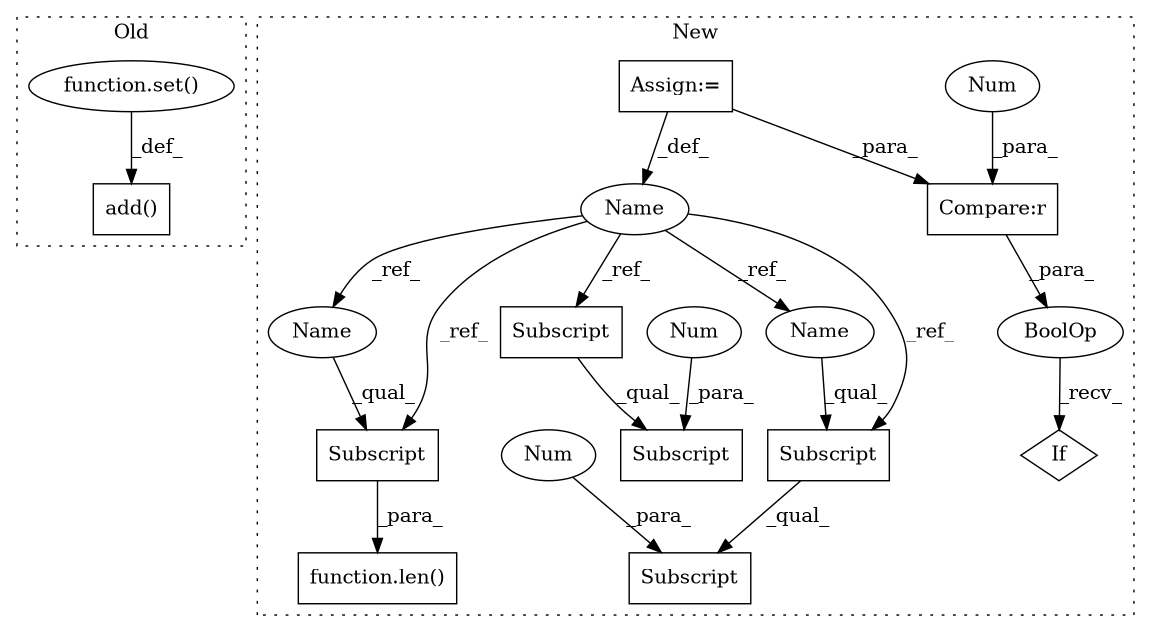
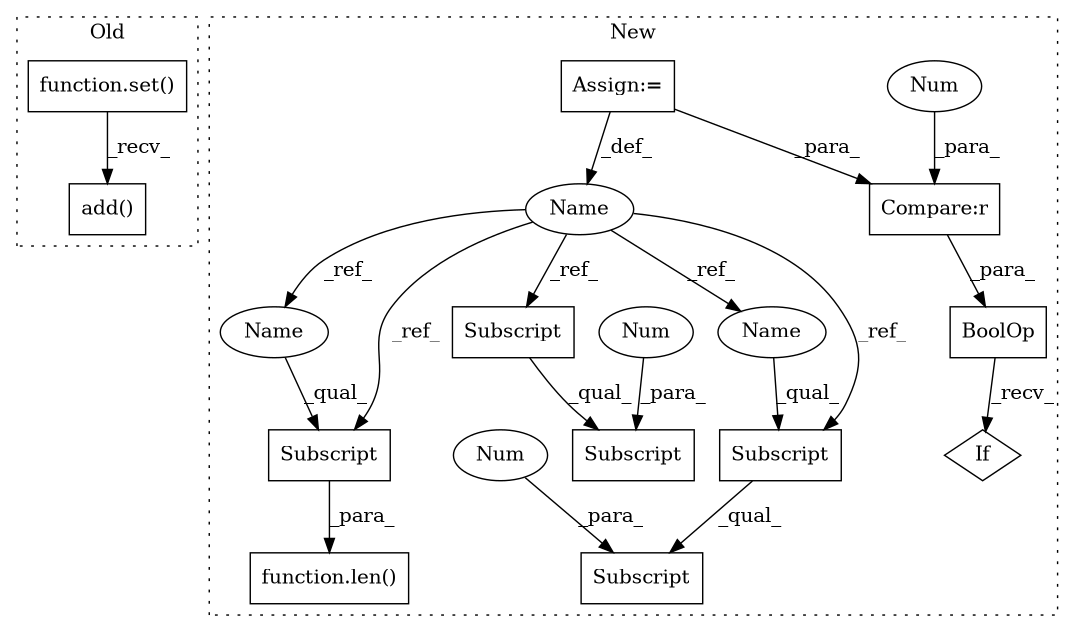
(131, 86) -> (107, 86)
(158, 148) -> (139, 148)
(1060, 332) -> (998, 332)
